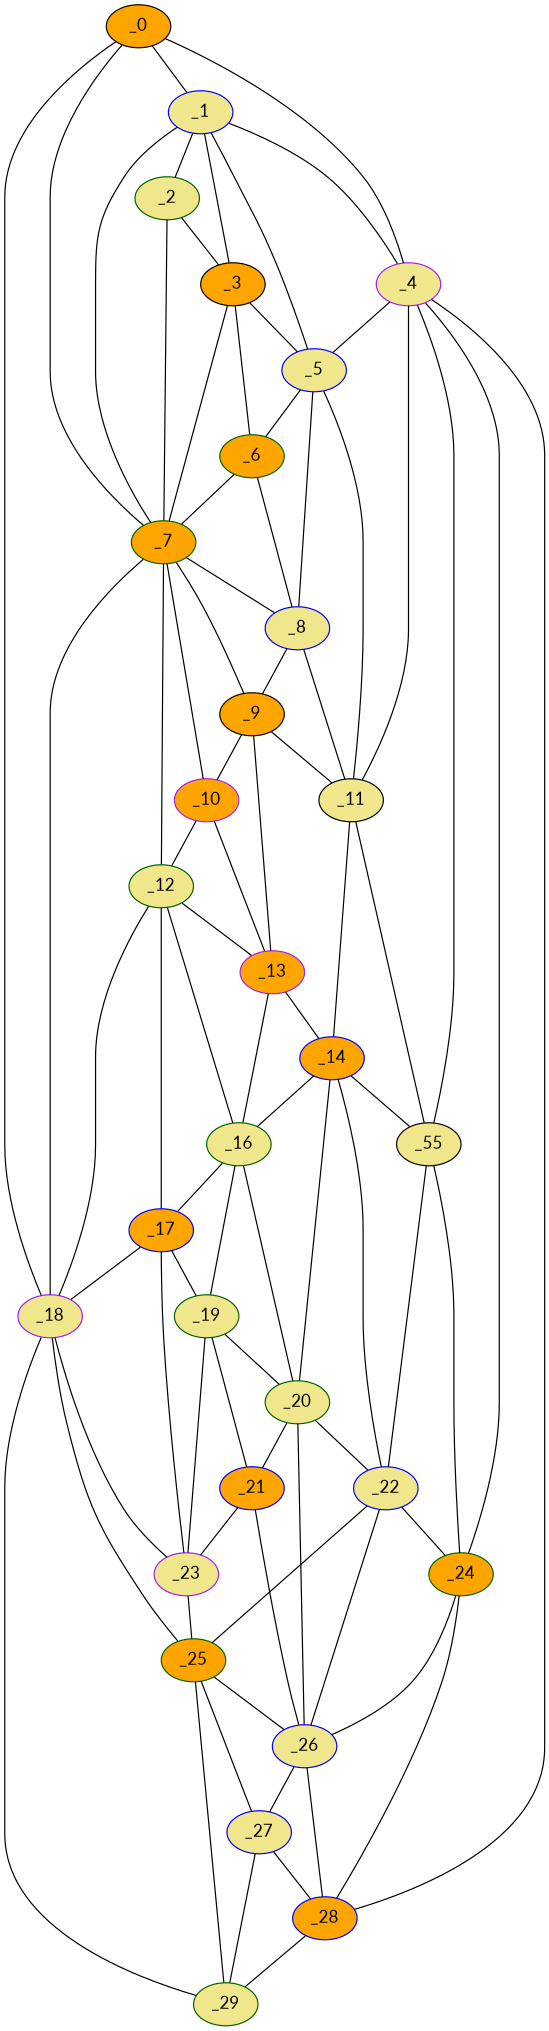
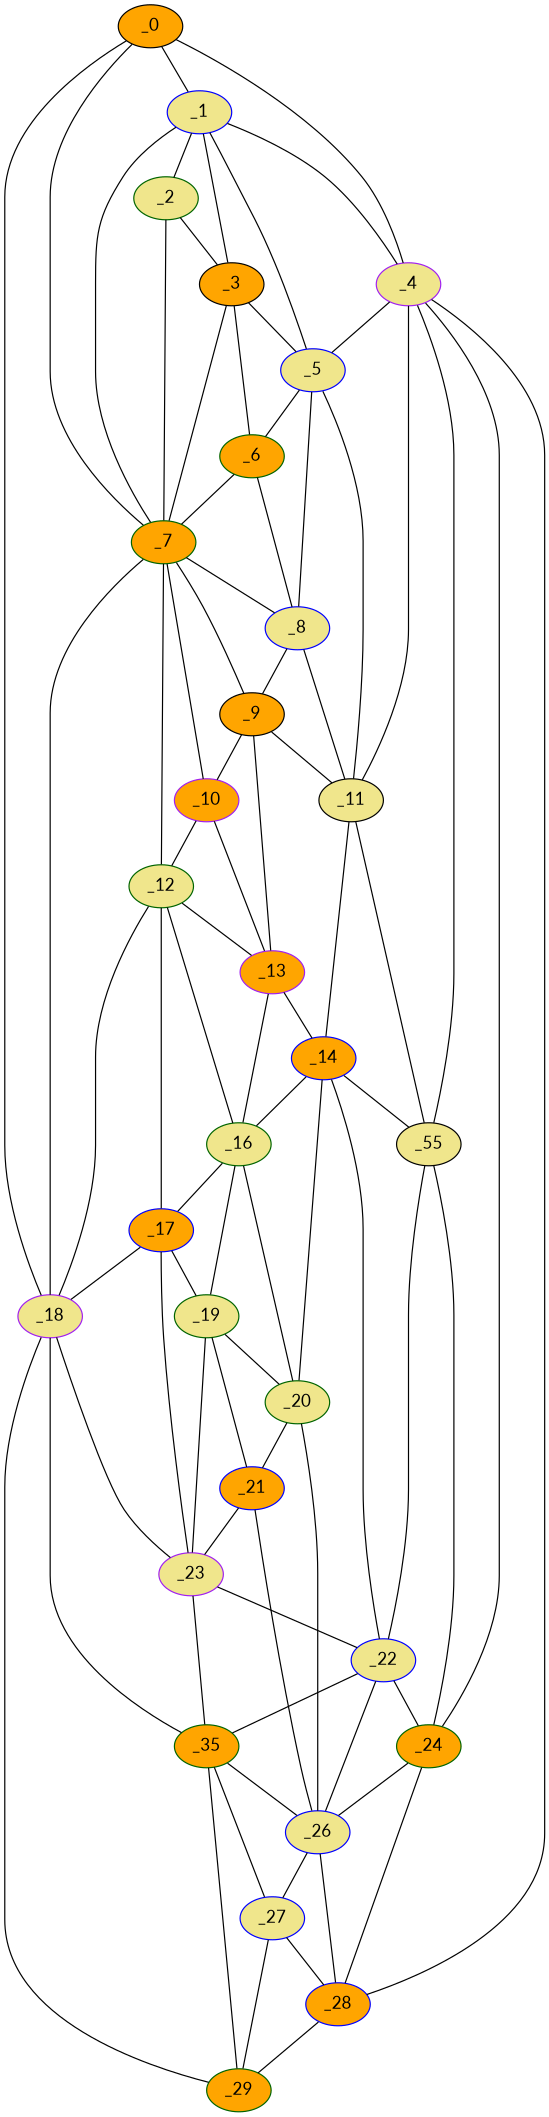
(342, 1445) -> (287, 1617)
(194, 1660) -> (207, 1746)
(226, 2004) -> (239, 2090)
